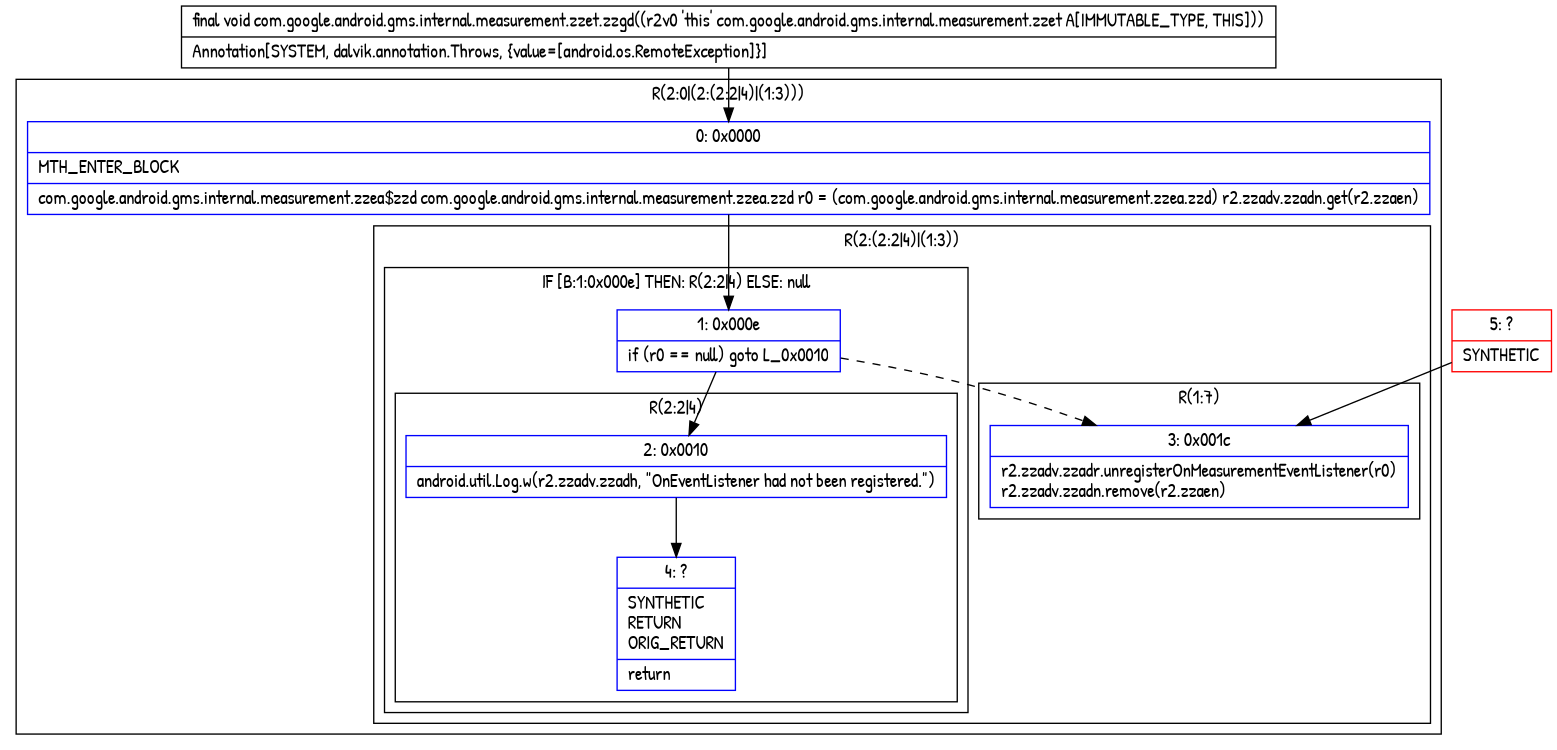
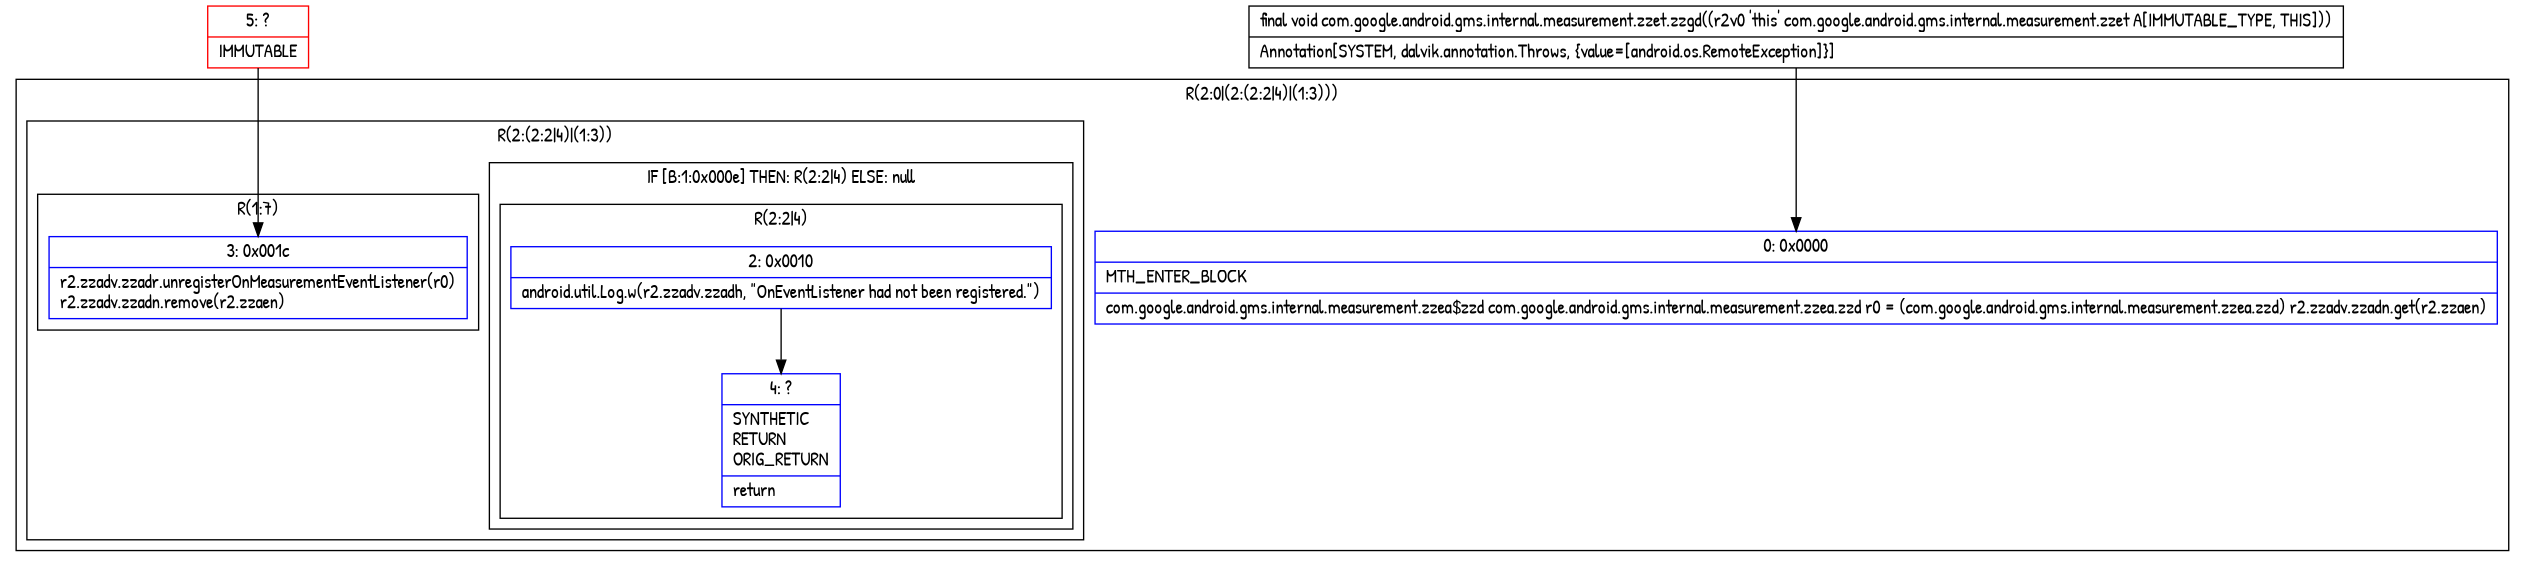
(729, 341) -> none
(1502, 356) -> (258, 52)
